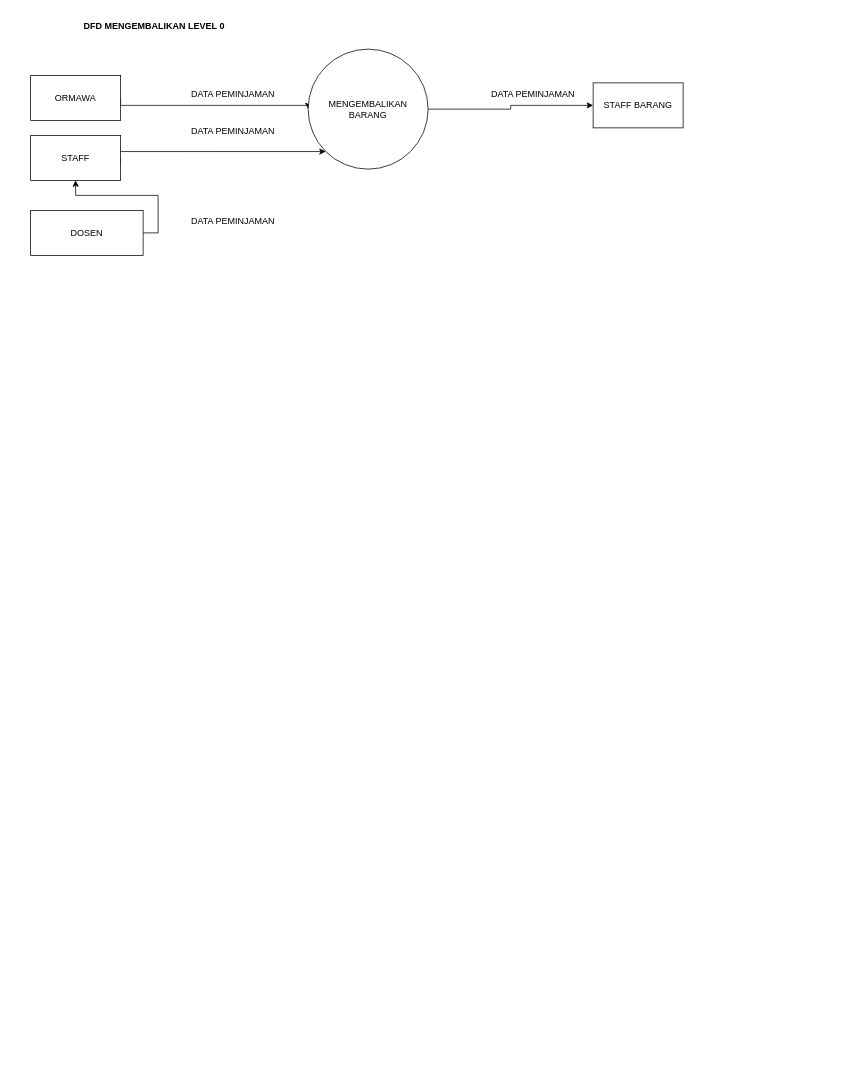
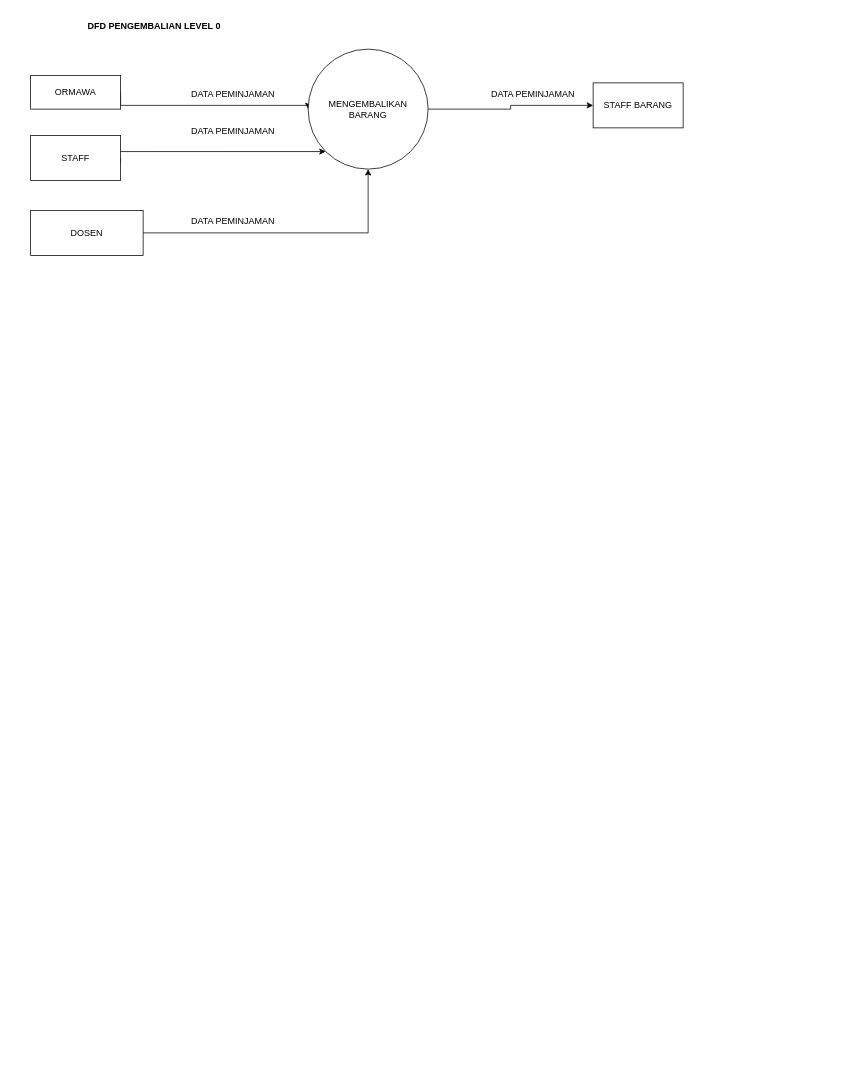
(154, 27) -> (154, 27)
(75, 98) -> (75, 92)
(113, 195) -> (368, 233)
